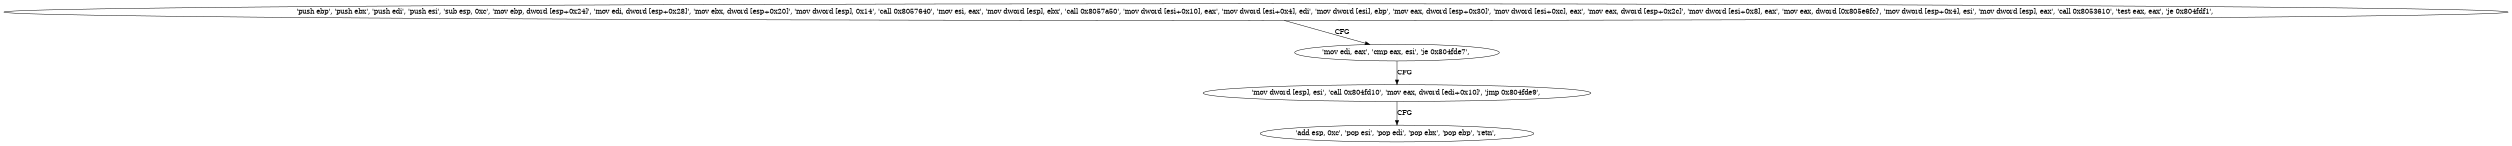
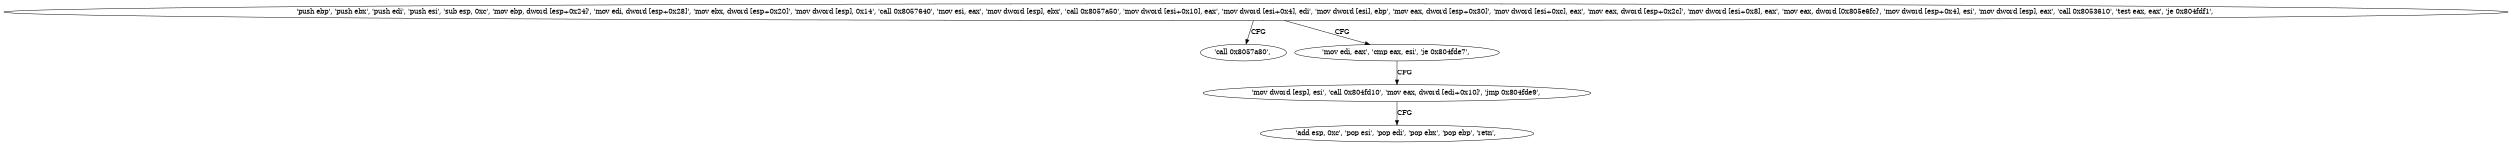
none -> (1243, 53)
